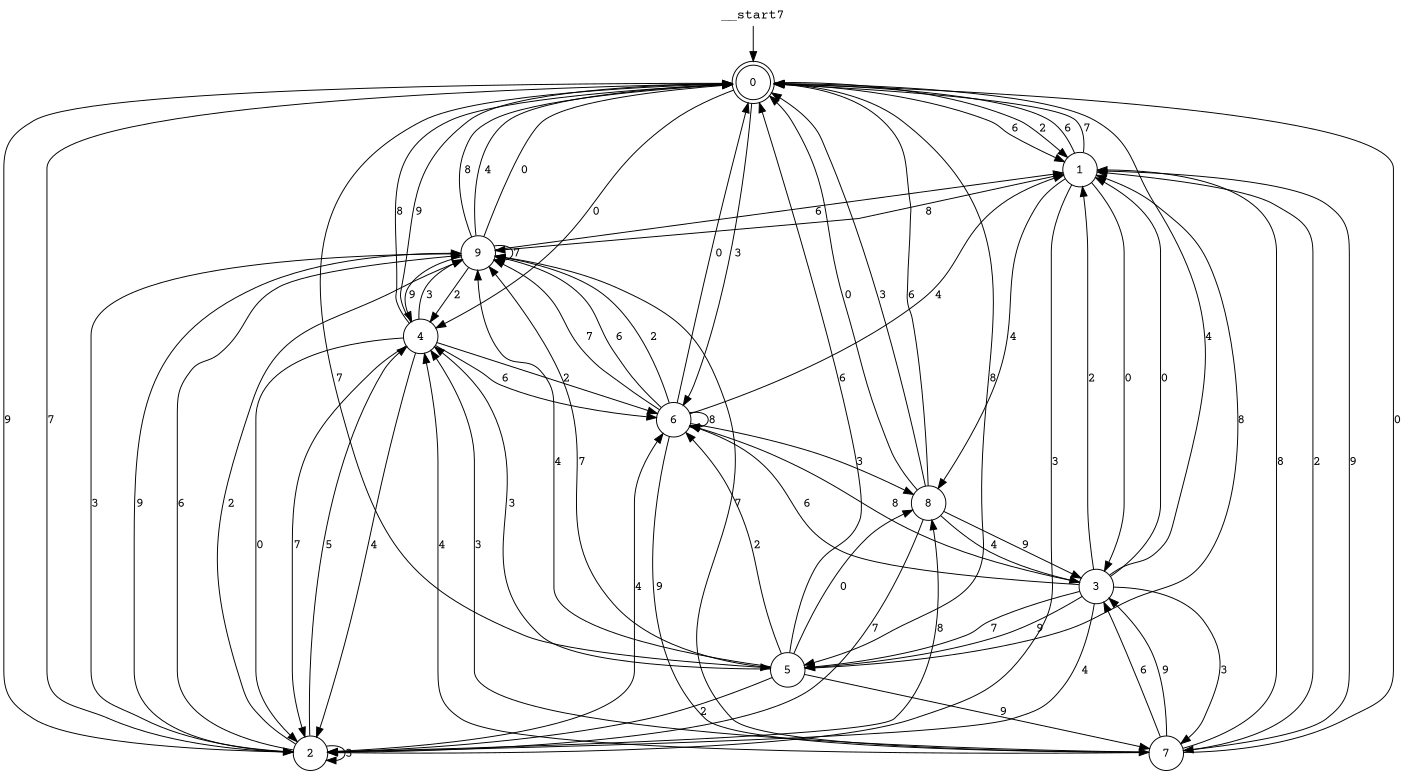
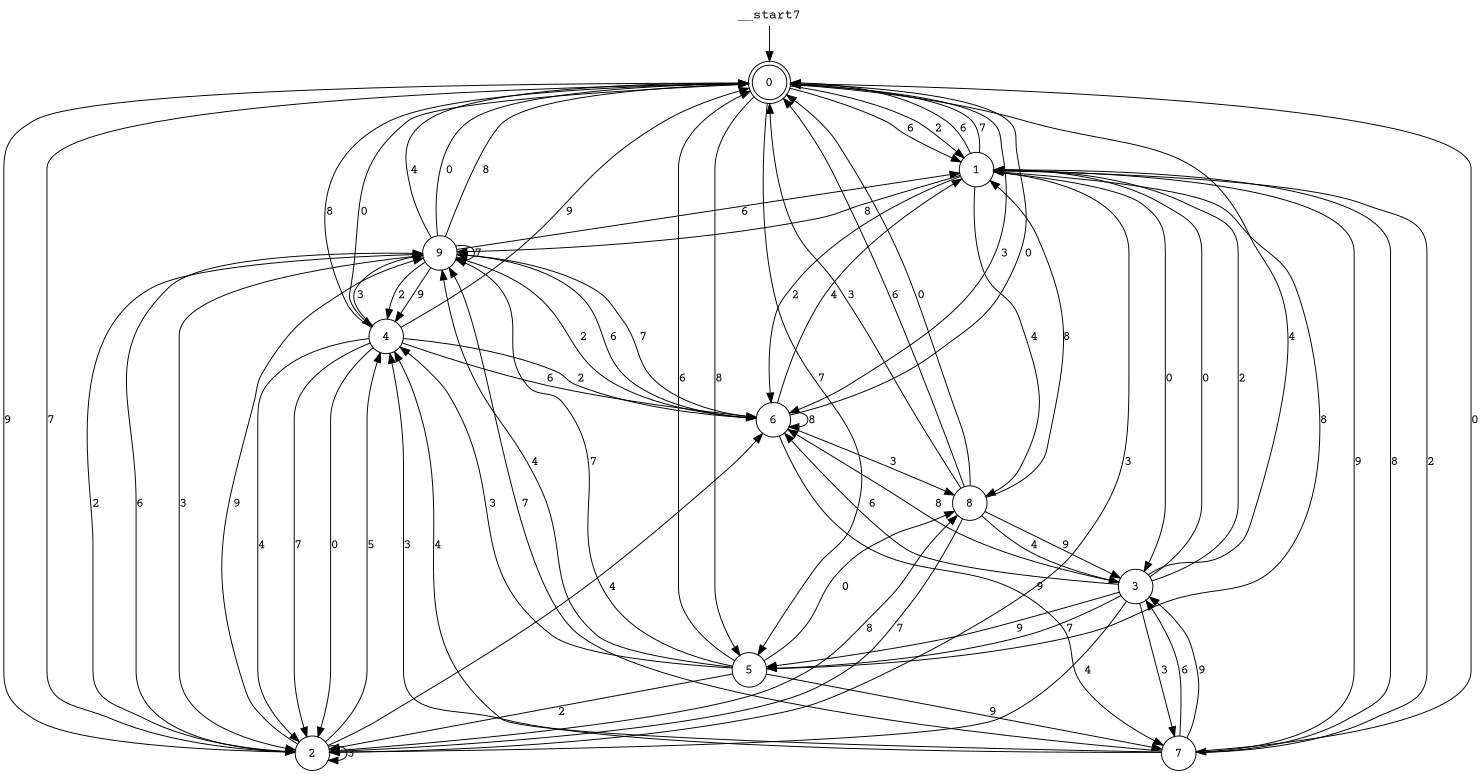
none -> (1063, 350)
(750, 541) -> (824, 254)
